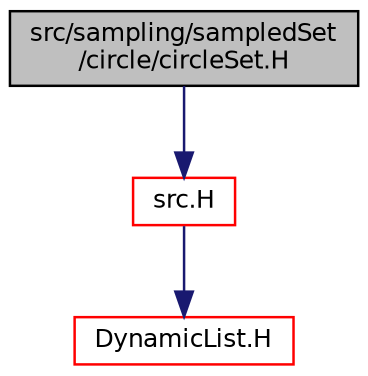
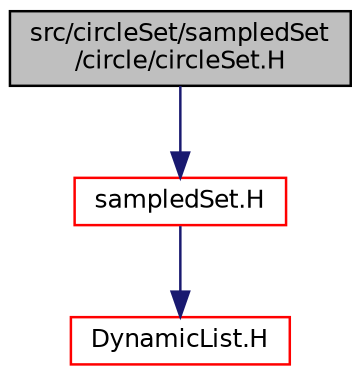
(184, 49) -> (180, 49)
(184, 201) -> (180, 201)
